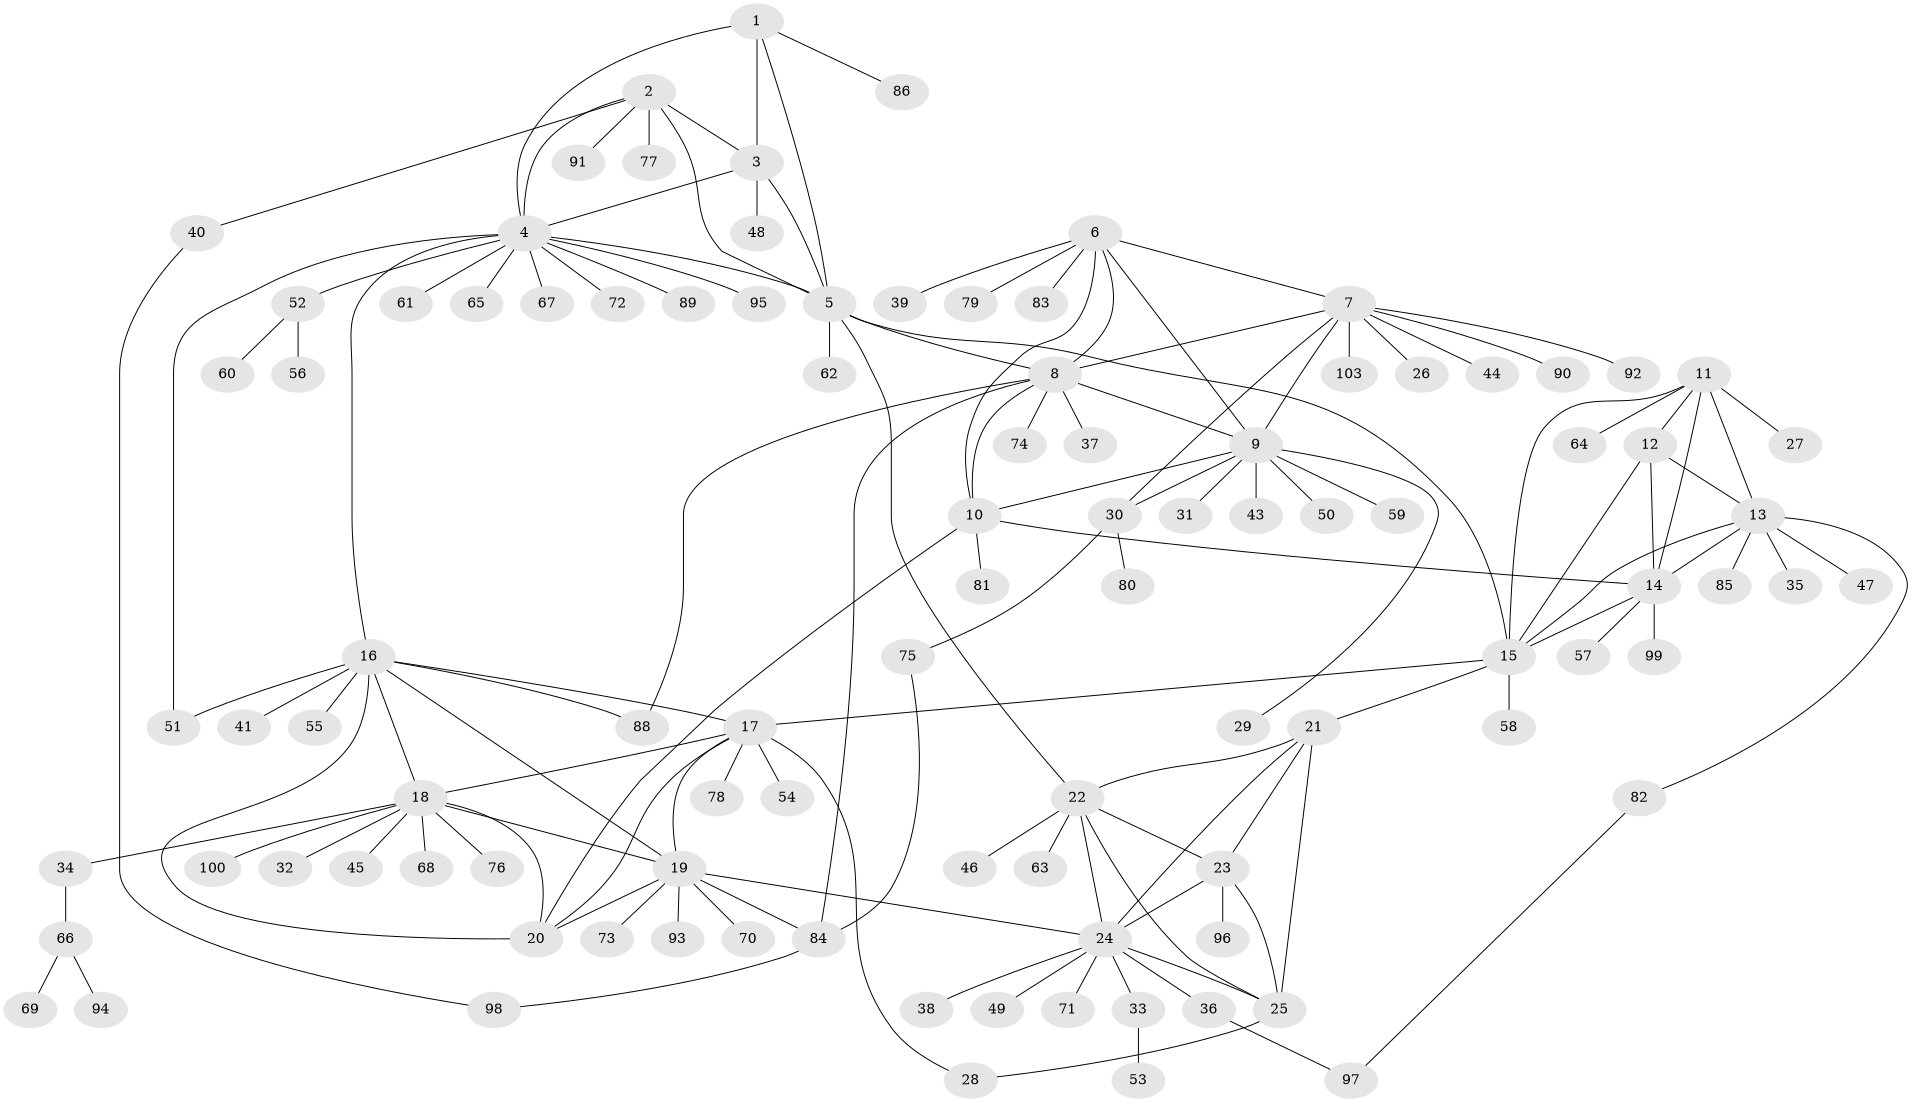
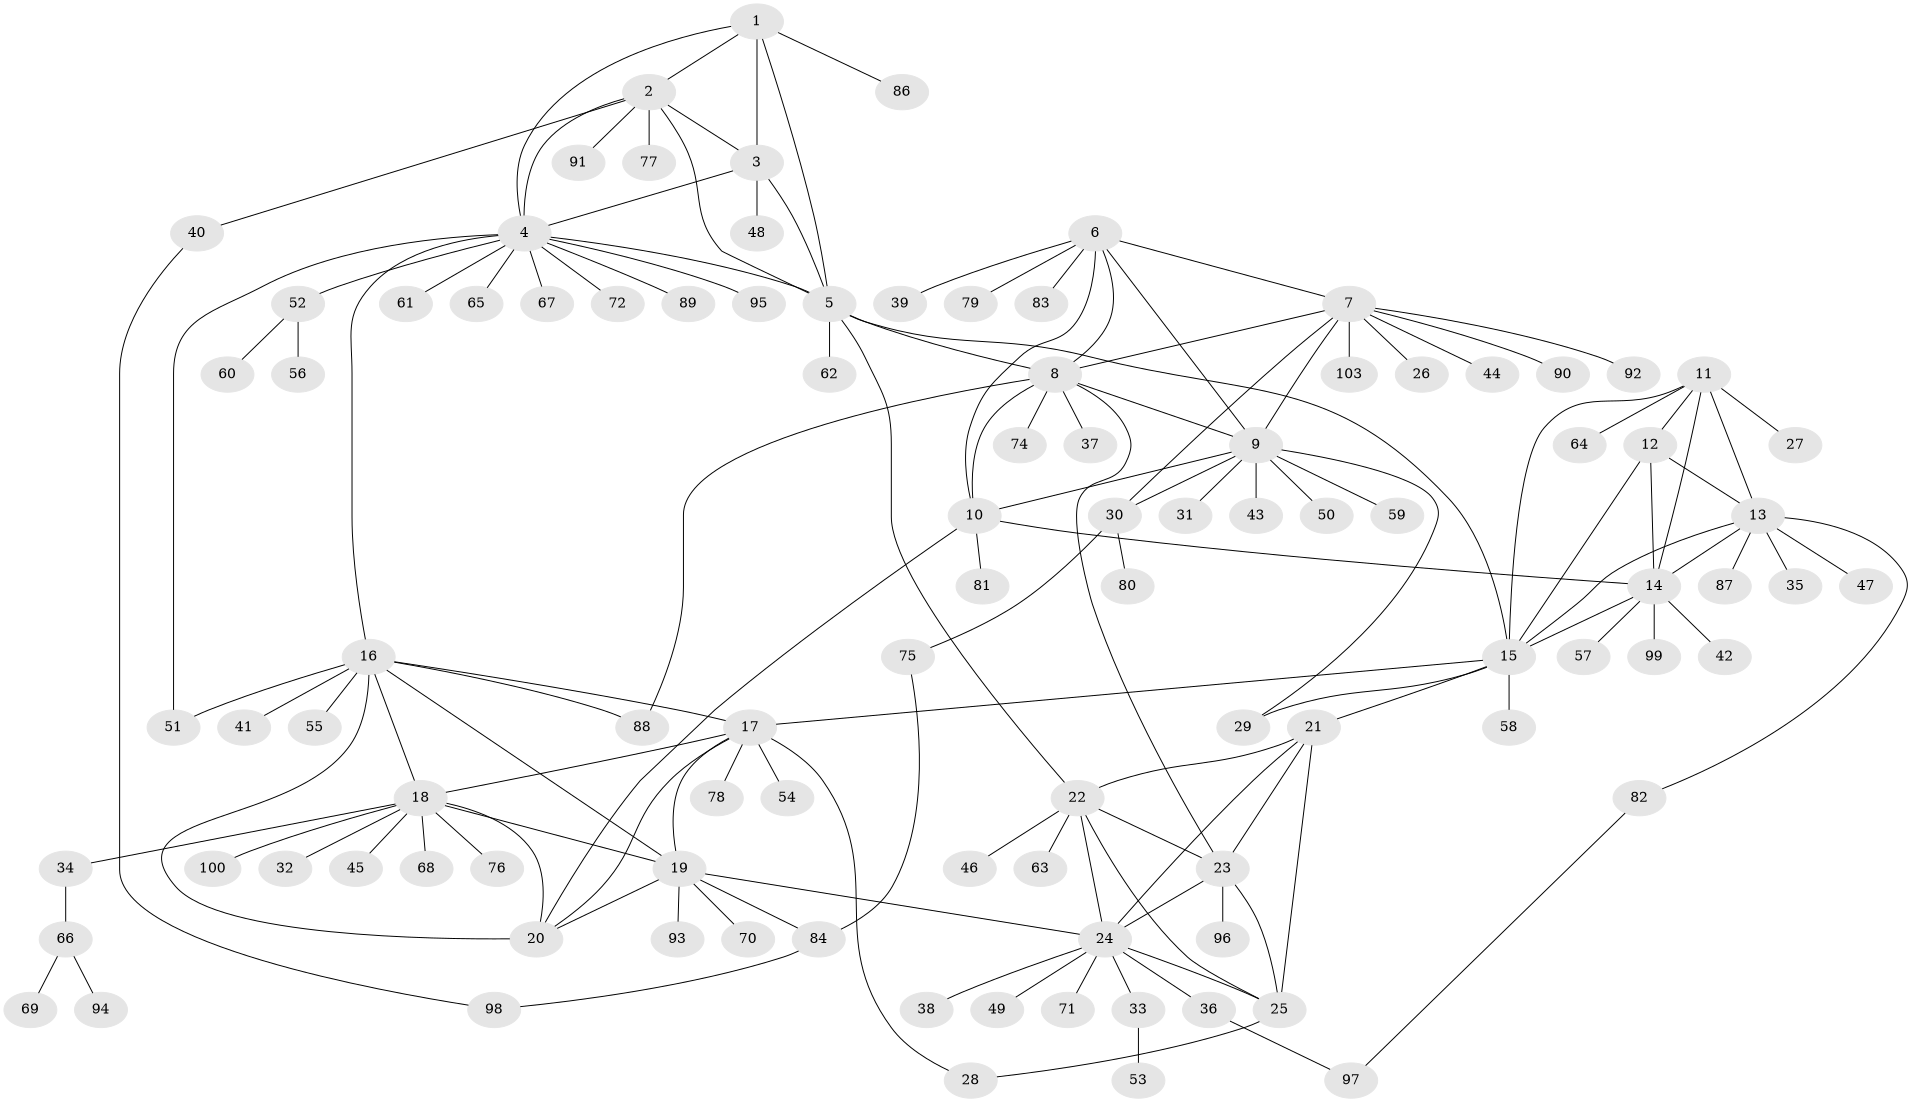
none -> (703, 57)
(854, 584) -> (1093, 607)
(1725, 586) -> (1725, 586)
none -> (1725, 657)
none -> (1375, 691)
(607, 939) -> none
